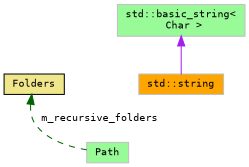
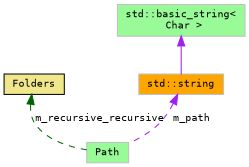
(97, 118) -> (97, 118)
none -> (155, 128)
